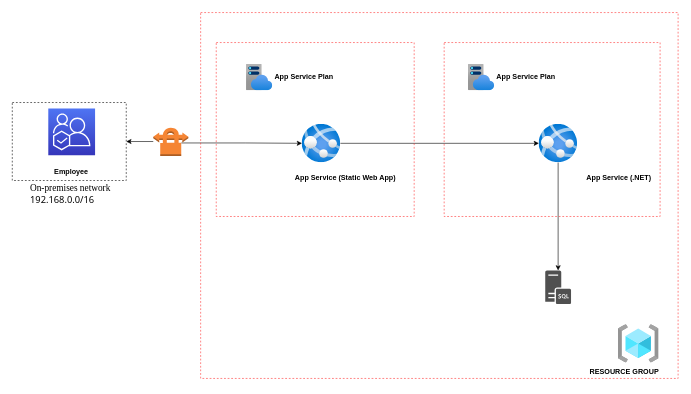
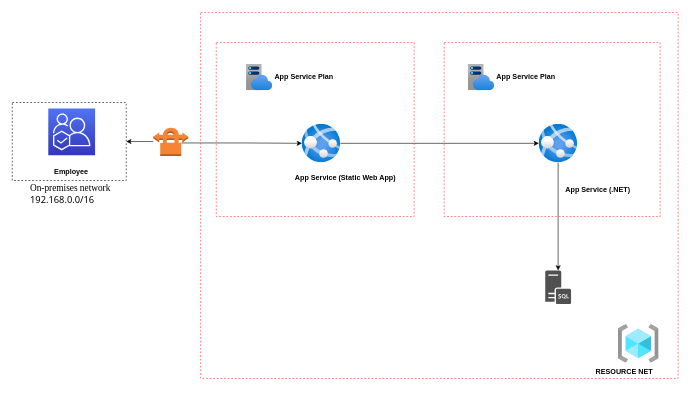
(619, 177) -> (598, 189)
(625, 372) -> (625, 372)
